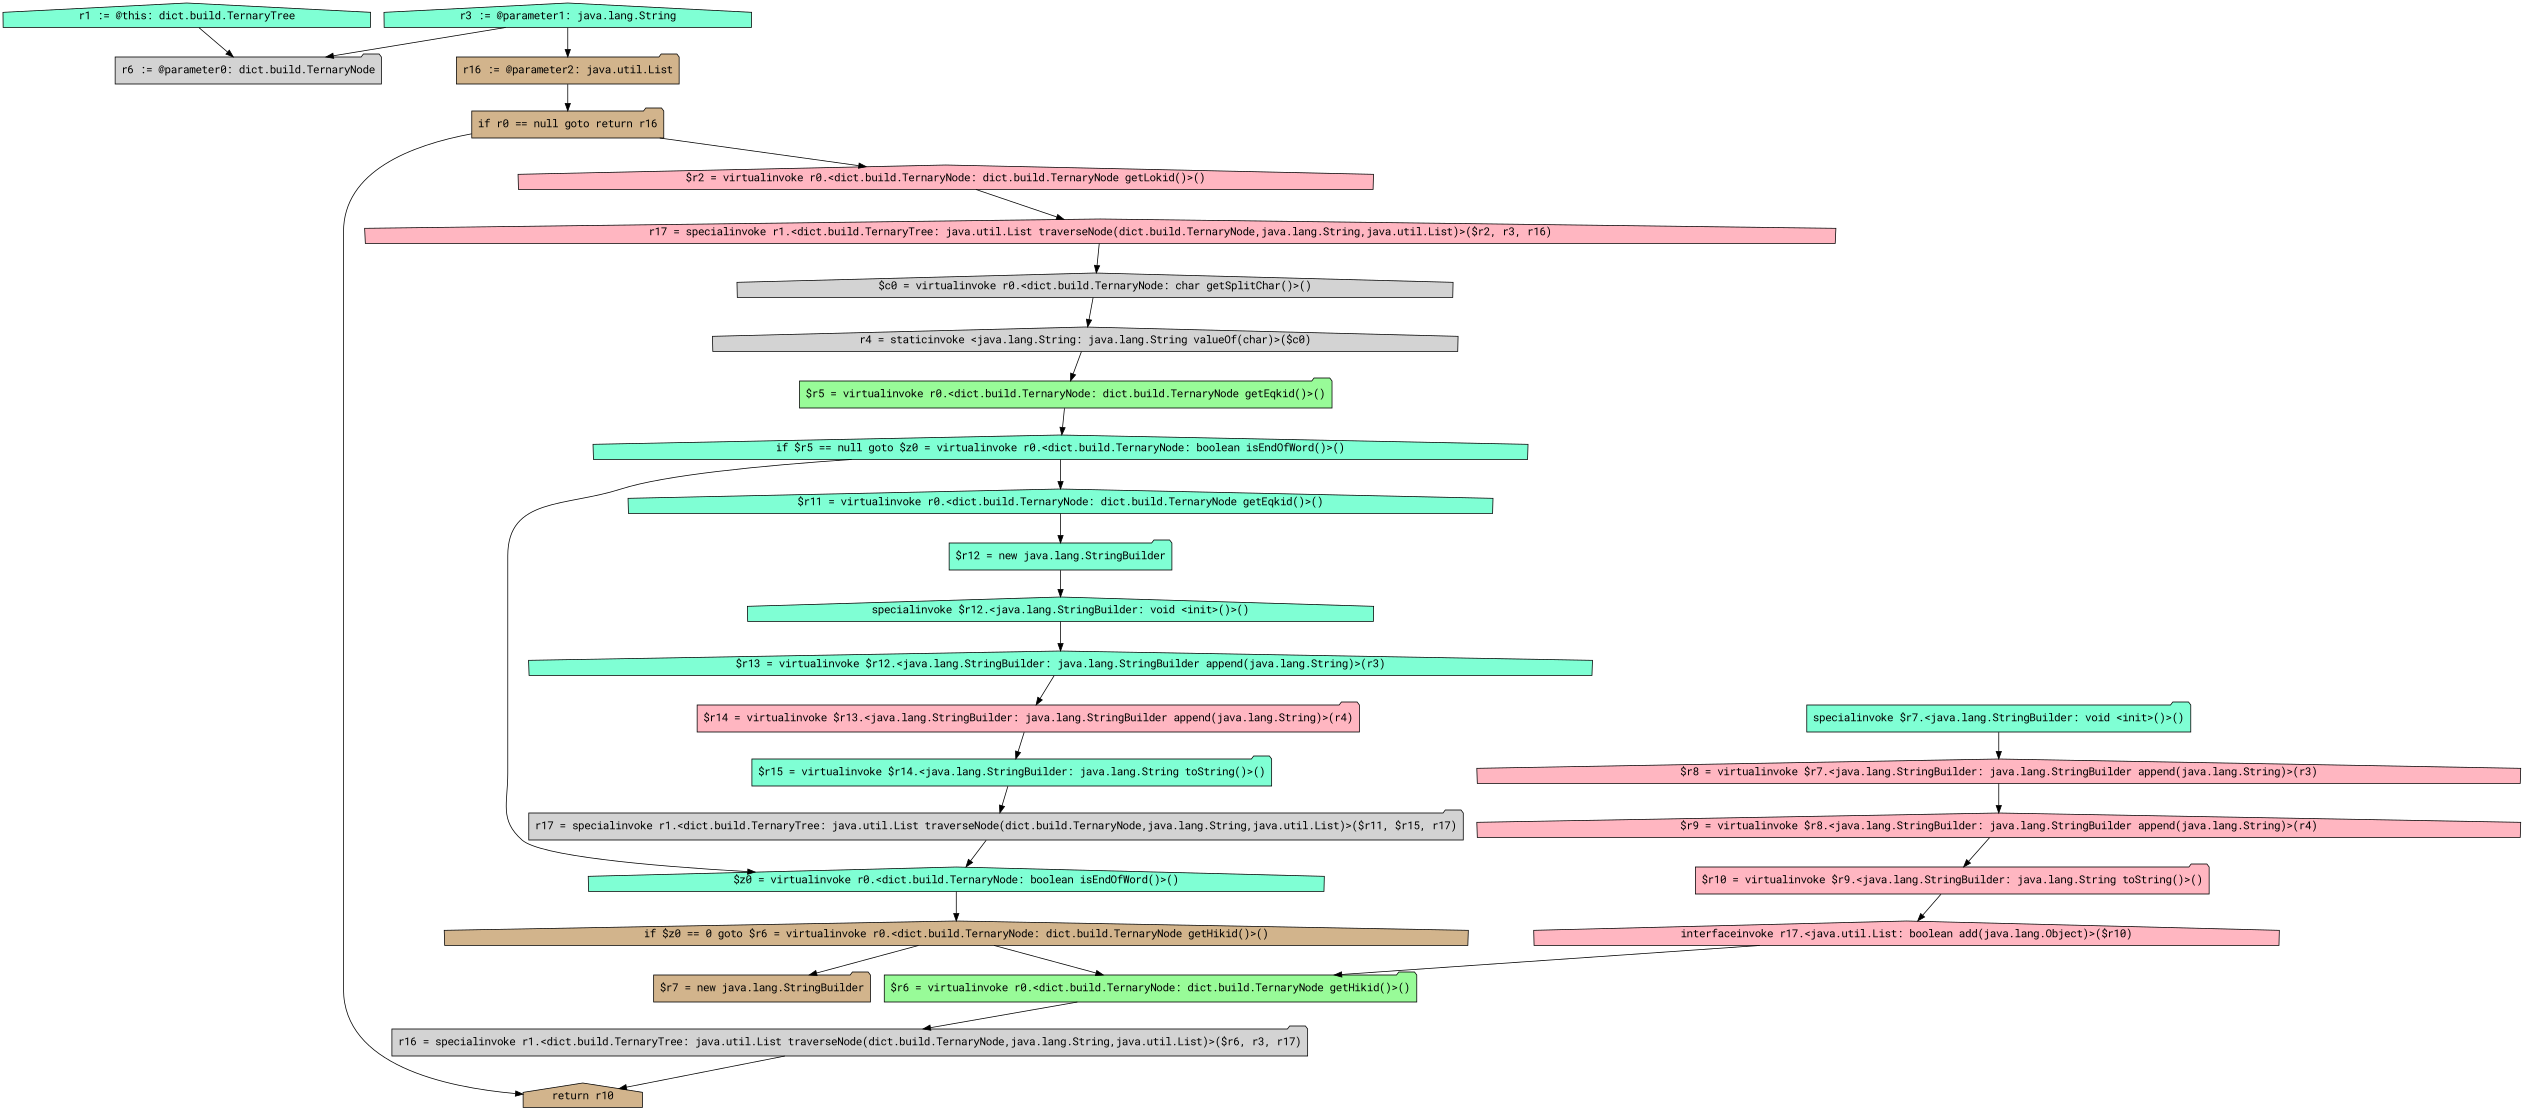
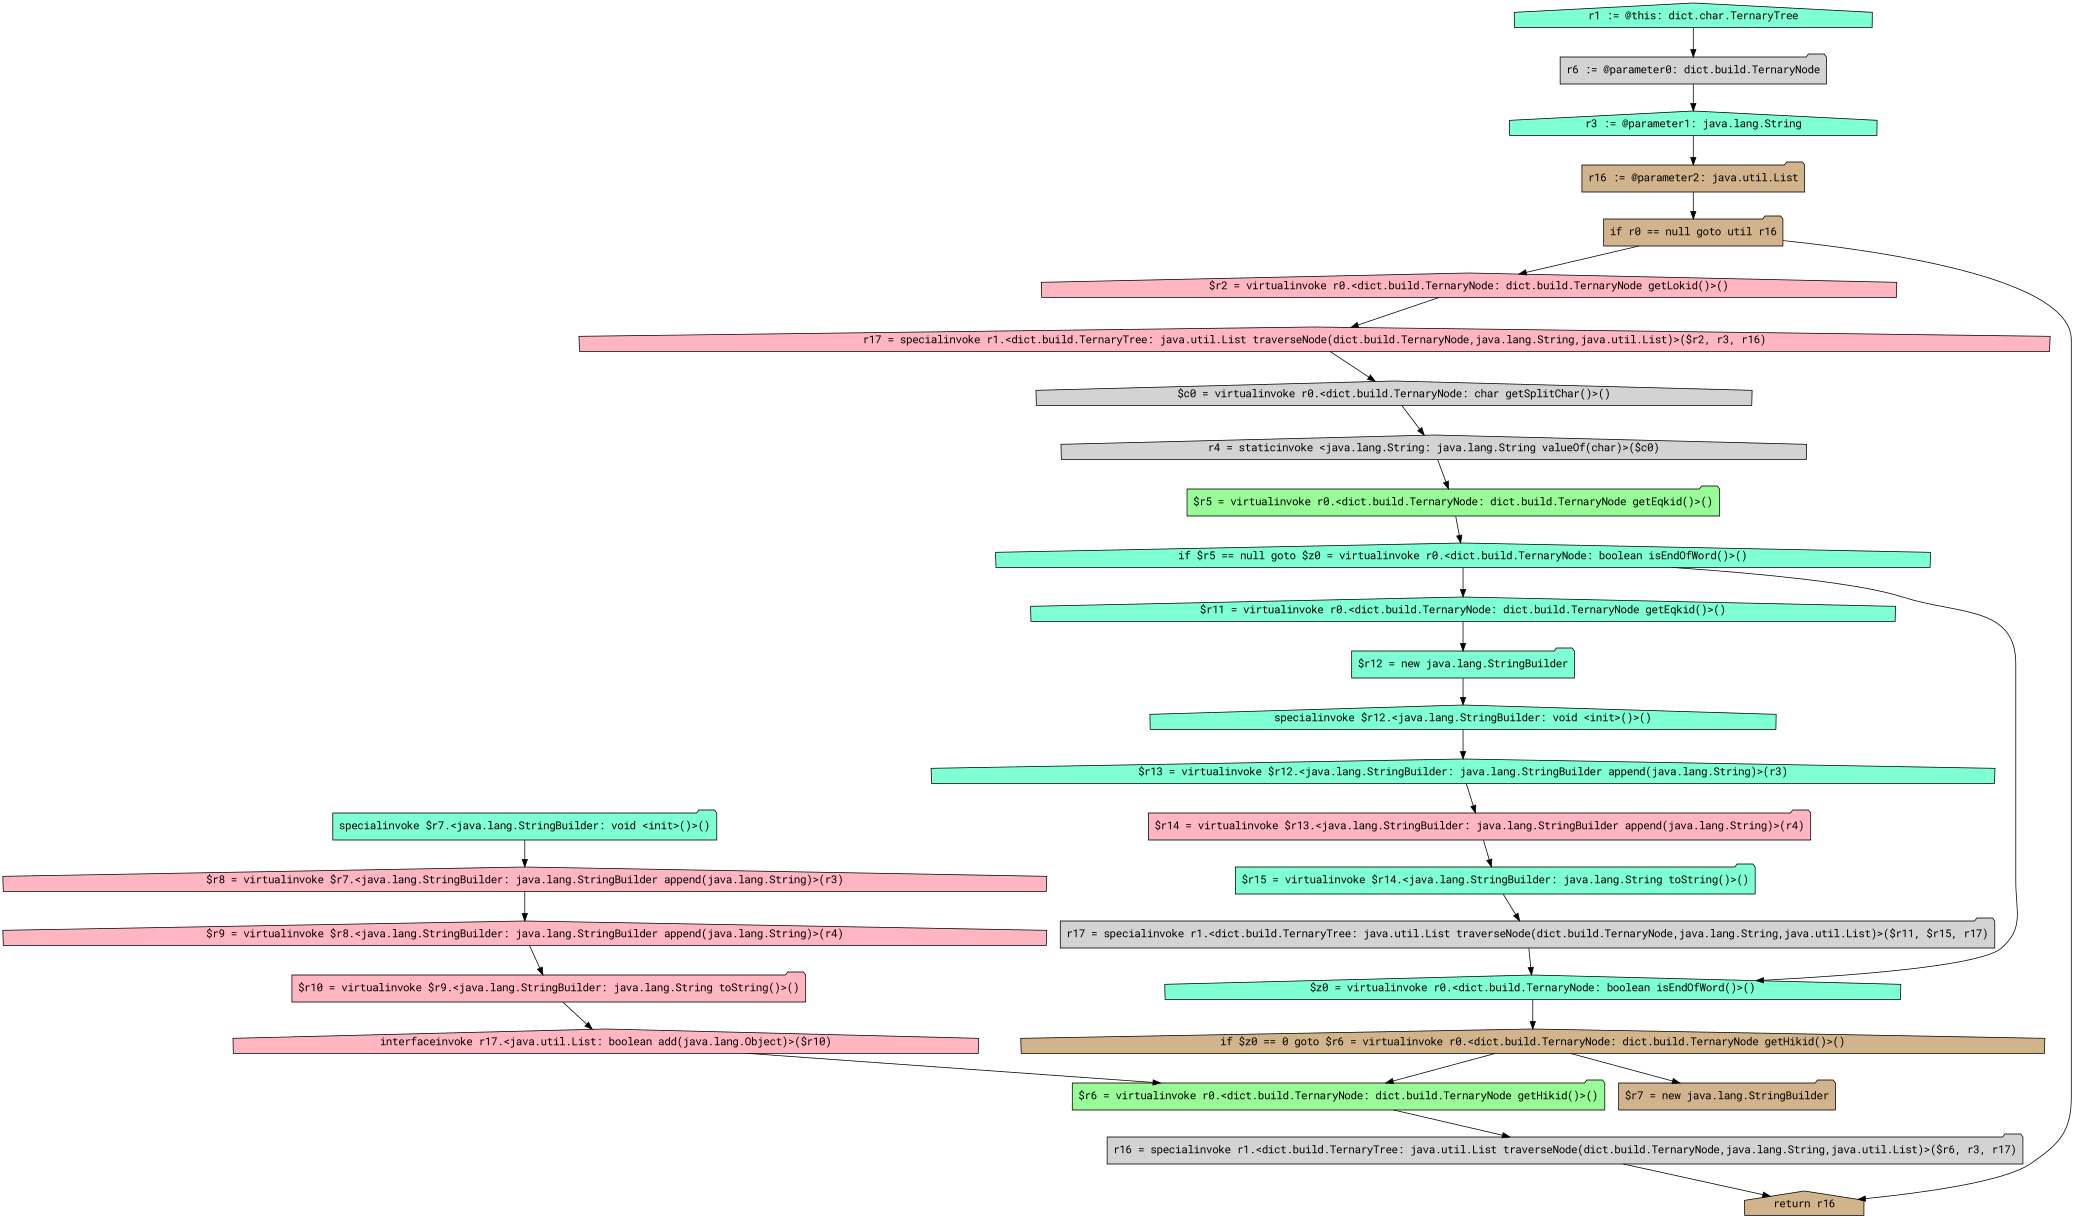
(187, 16) -> (1693, 16)
(420, 42) -> (1693, 94)
(568, 124) -> (1693, 232)
(583, 1096) -> (1804, 1204)
